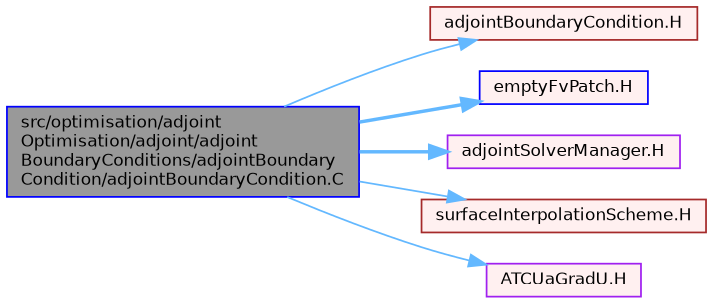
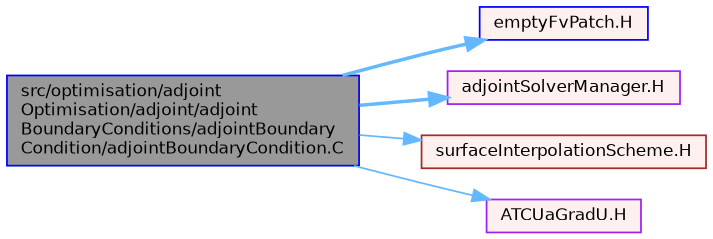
(564, 23) -> none
